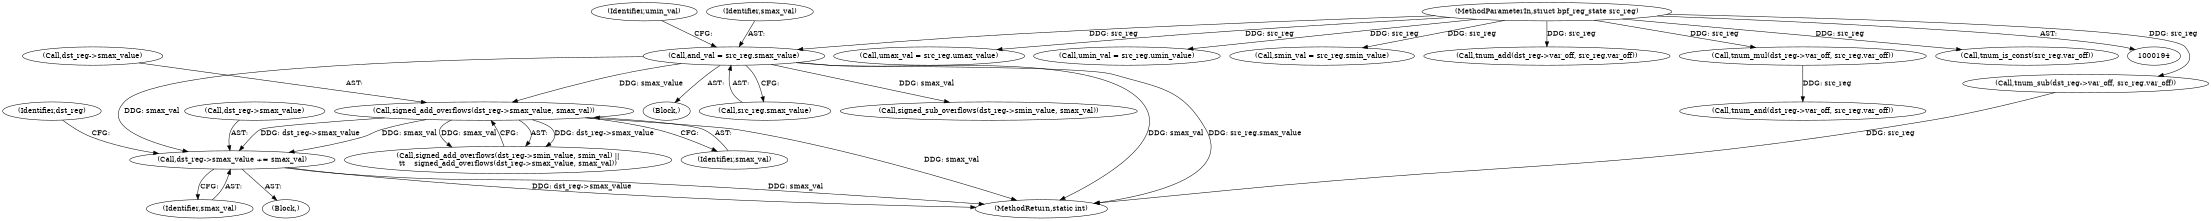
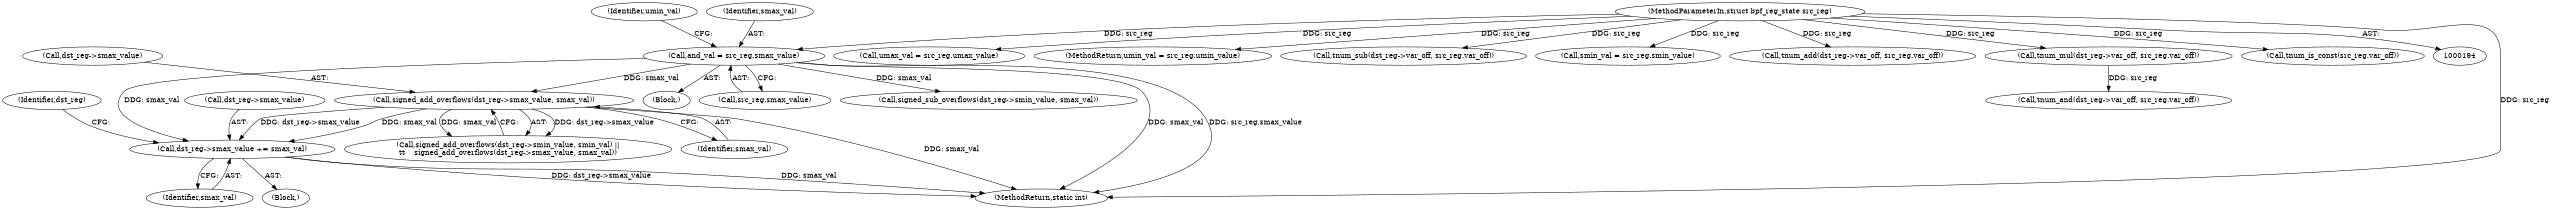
(1127, 56) -> (1153, 56)
(651, 84) -> (652, 78)
(1579, 163) -> (2184, 178)
